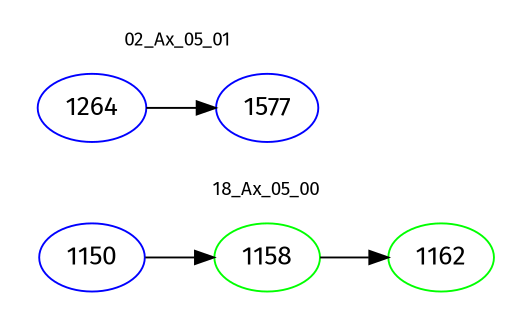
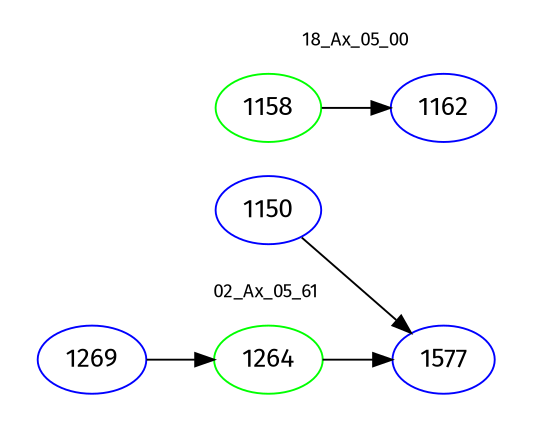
(178, 41) -> (266, 292)
(92, 108) -> (268, 360)
(170, 257) -> (359, 287)
(441, 257) -> (444, 108)
none -> (92, 360)
